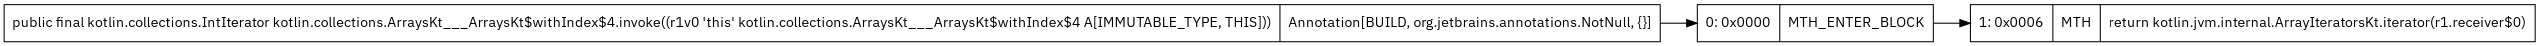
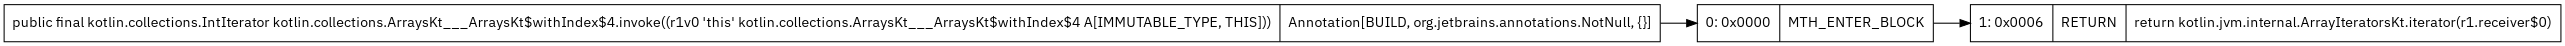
(2077, 23) -> (2089, 23)
